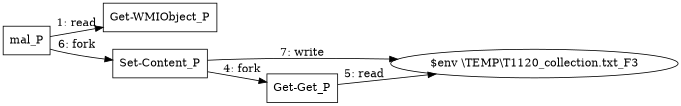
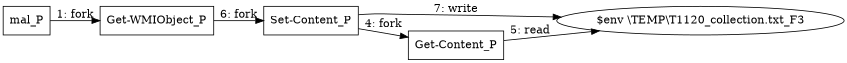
(77, 23) -> (75, 15)
(77, 55) -> (235, 21)
(302, 88) -> (456, 45)
